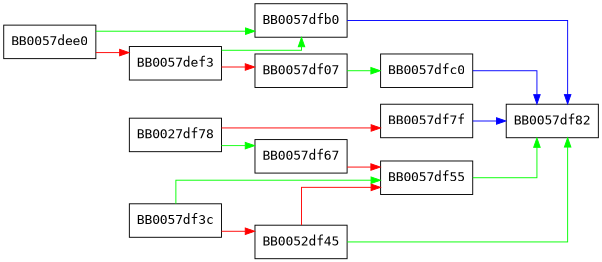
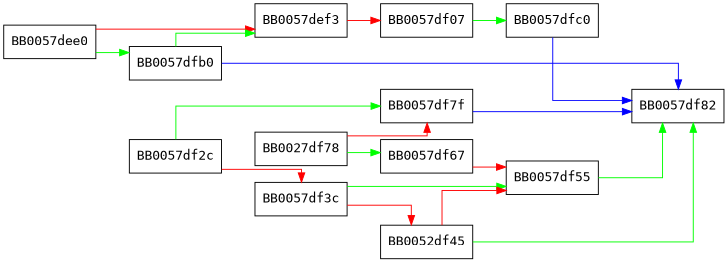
(263, 50) -> (204, 33)
none -> (175, 156)
